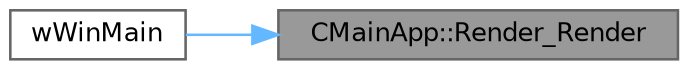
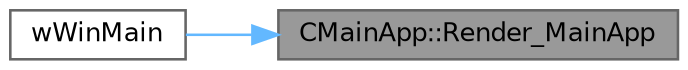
(478, 35) -> (478, 35)
